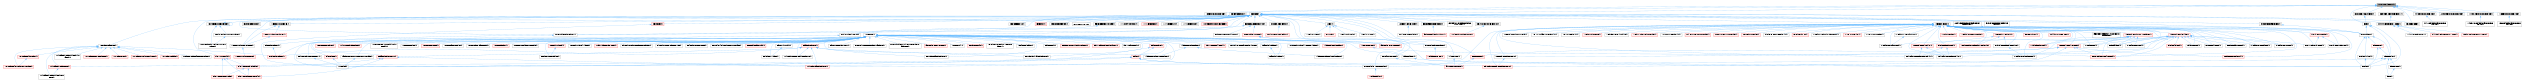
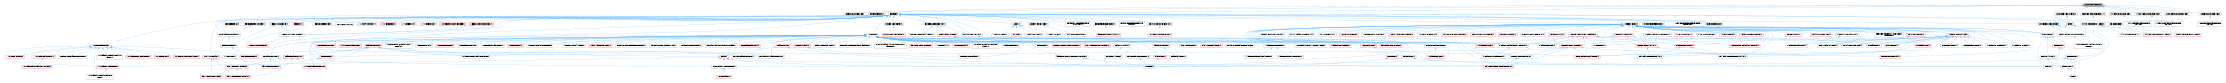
(277, 31) -> (252, 35)
(2006, 46) -> (1513, 46)
